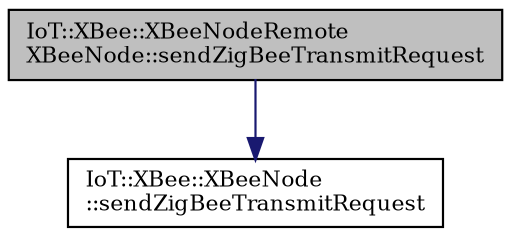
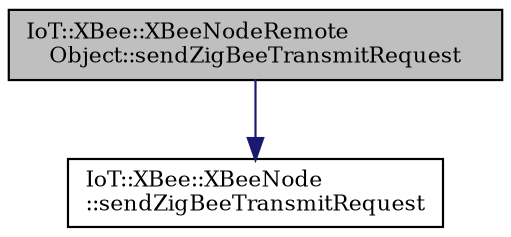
(255, 45) -> (255, 45)
